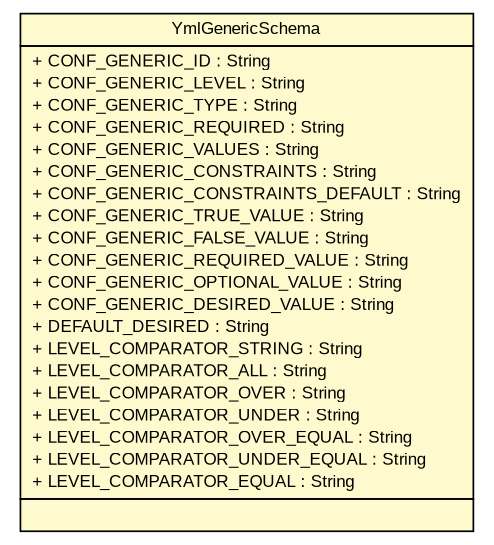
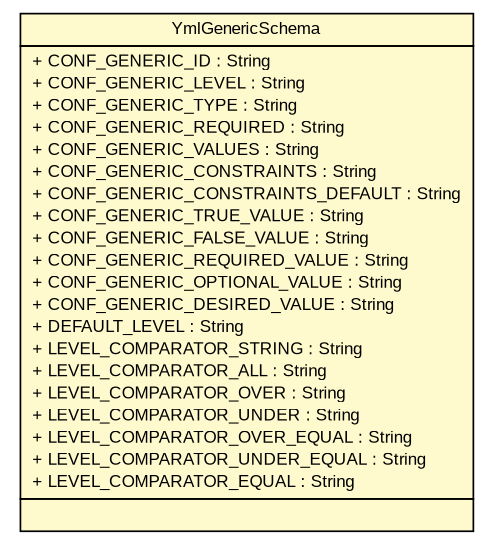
(151, 327) -> (138, 327)
